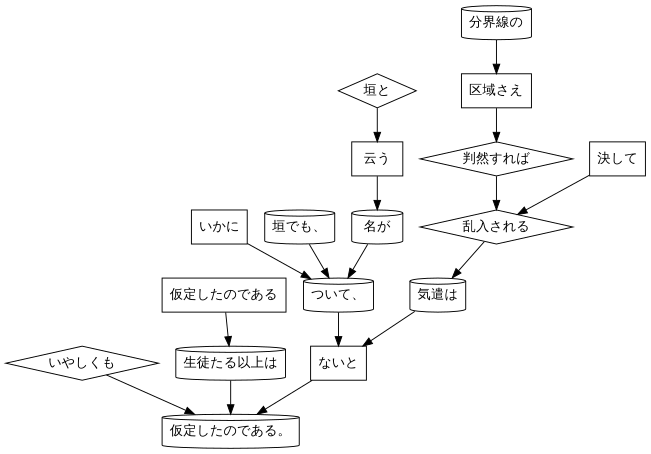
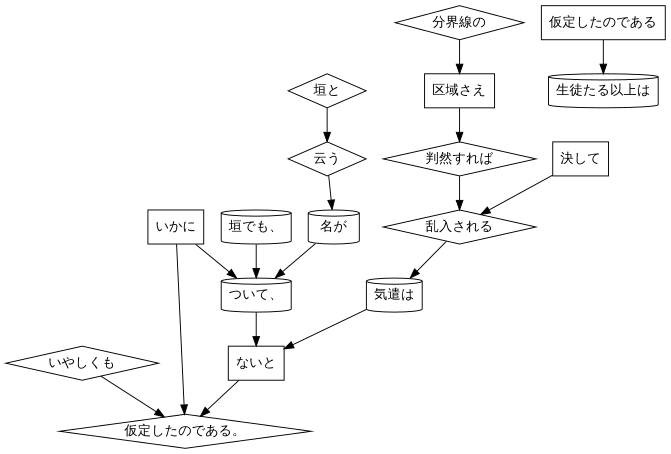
(496, 23) -> (460, 23)
(377, 159) -> (327, 159)
(231, 393) -> (180, 324)
(231, 431) -> (185, 431)
